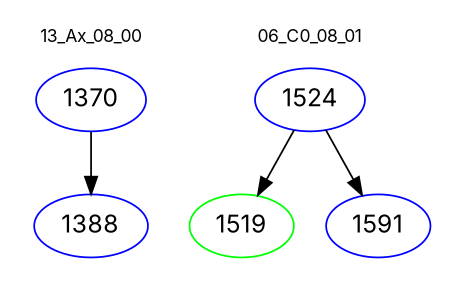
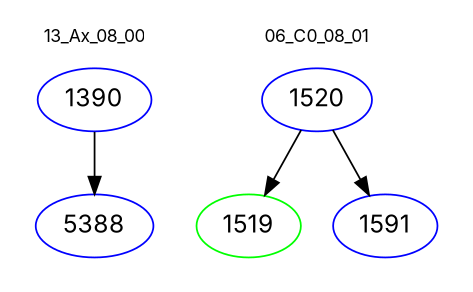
(91, 100) -> (95, 100)
(310, 100) -> (317, 100)
(91, 226) -> (95, 226)
